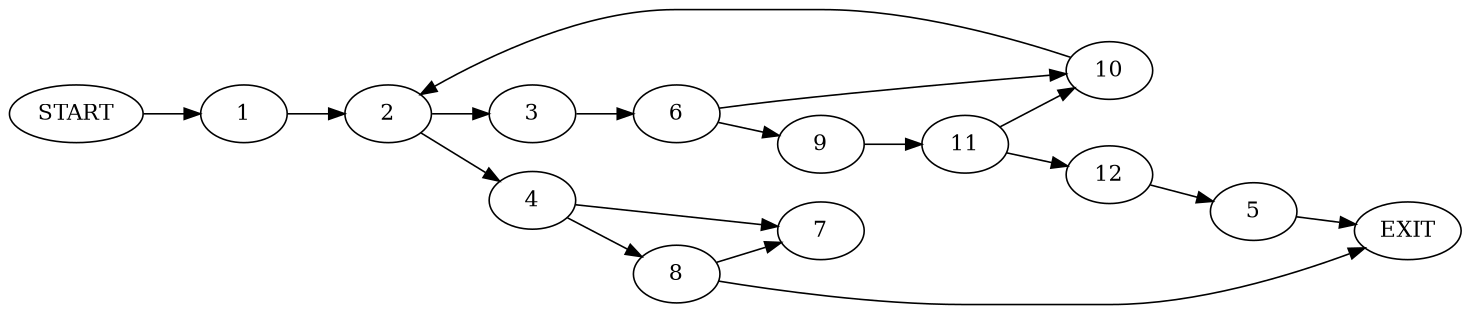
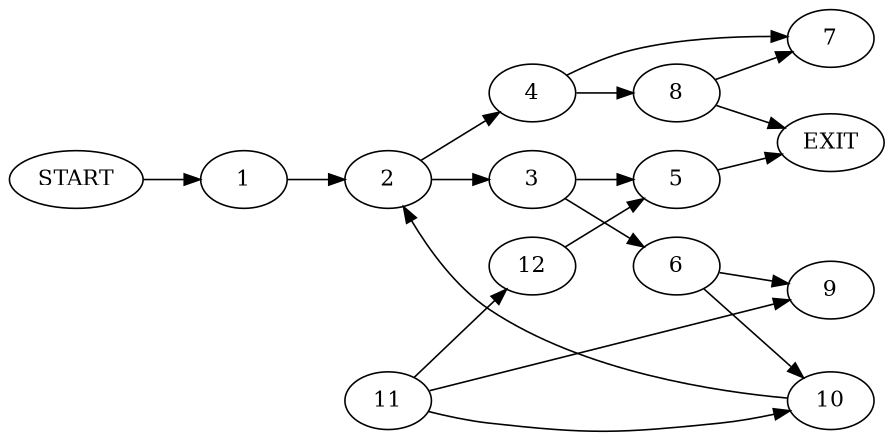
(885, 144) -> (602, 347)
none -> (597, 180)
